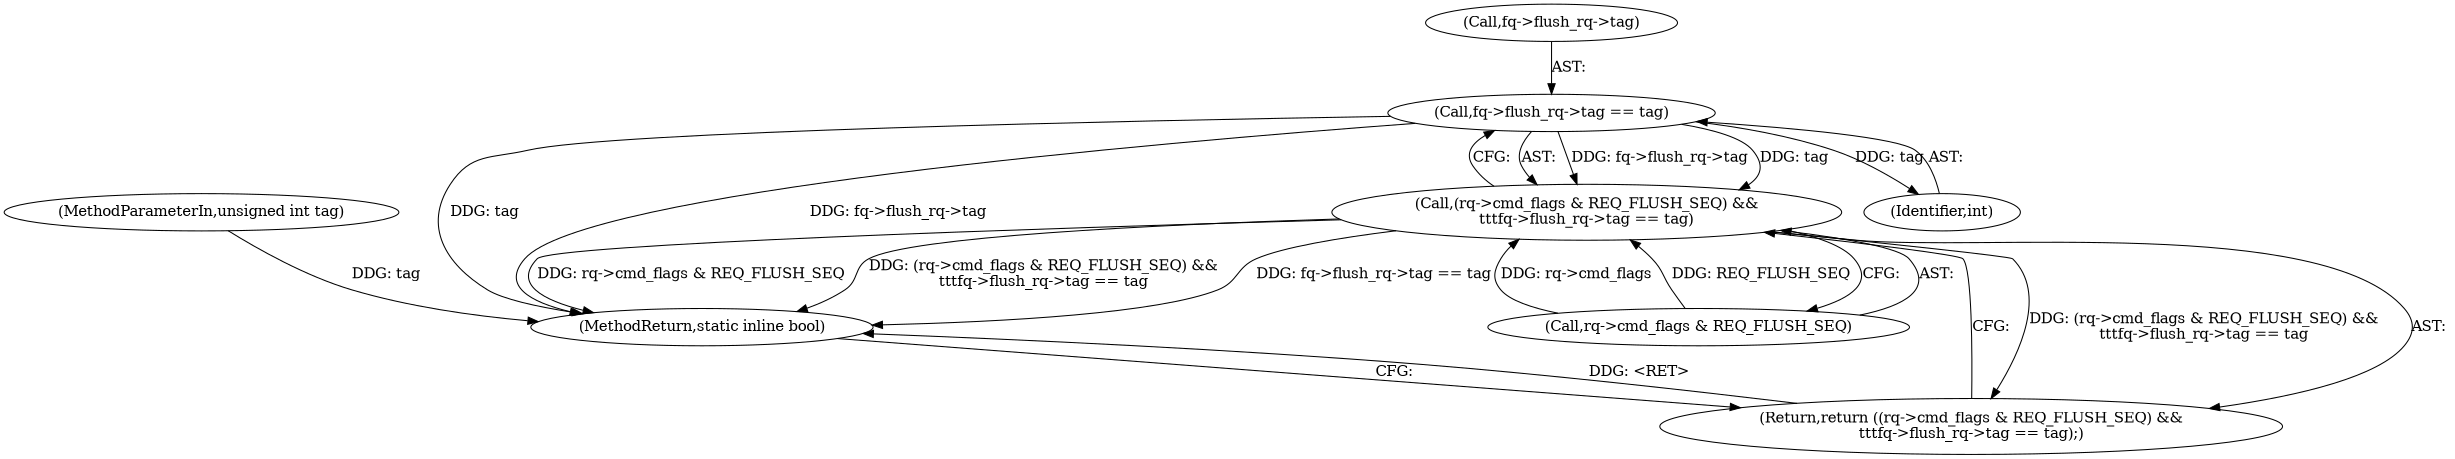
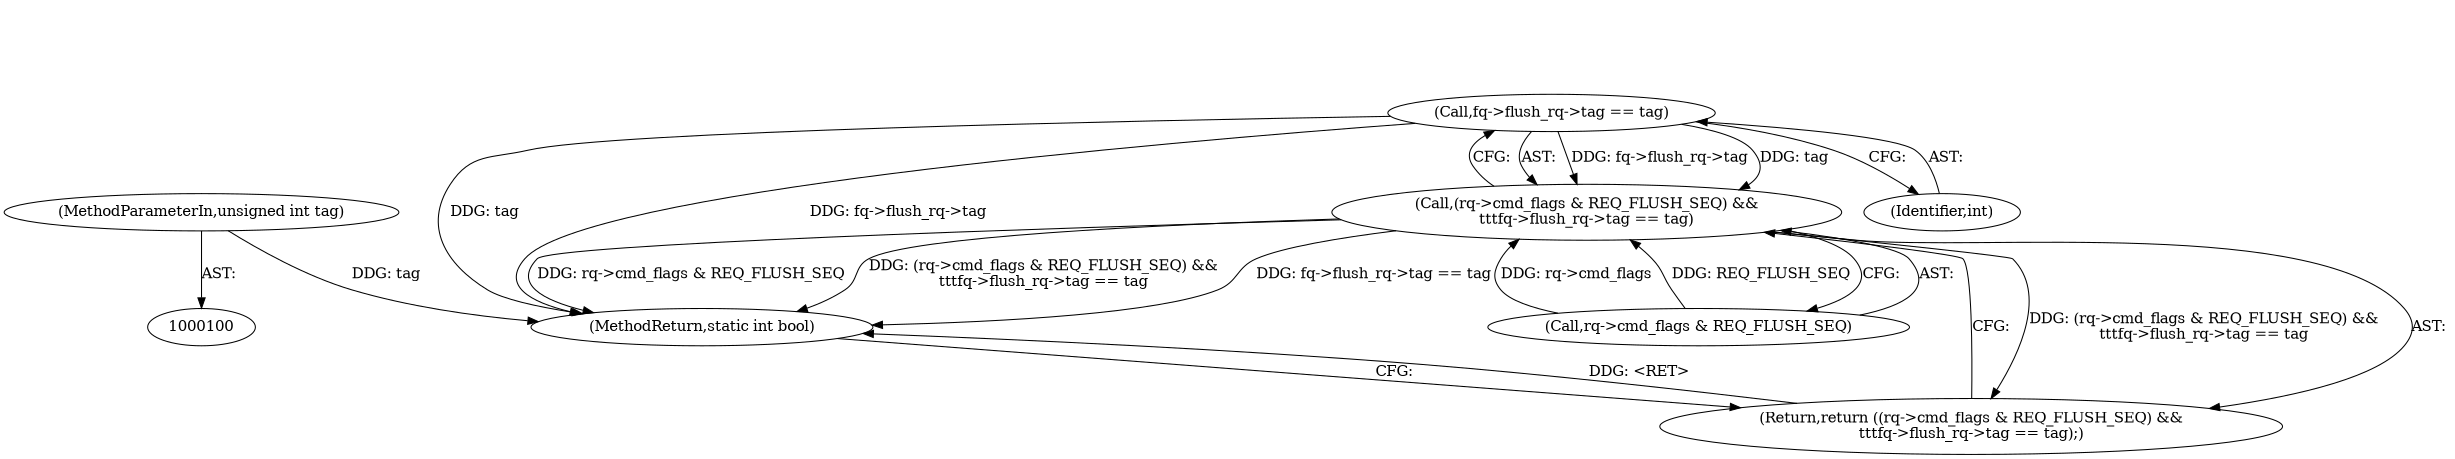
(1552, 23) -> none
(1890, 158) -> (1890, 158)
none -> (202, 327)
(702, 327) -> (702, 327)
